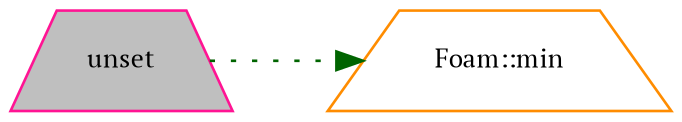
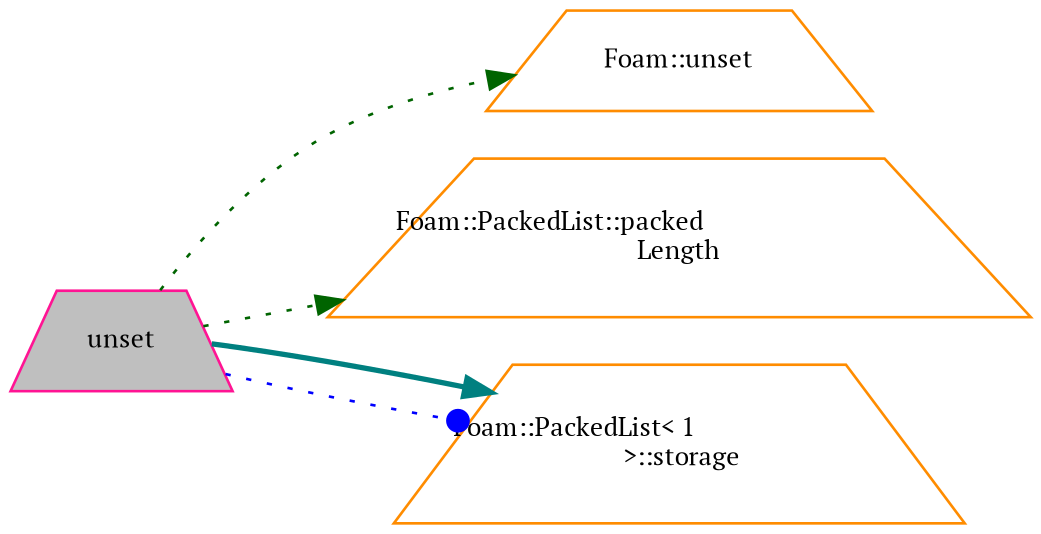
(500, 61) -> (679, 61)
none -> (679, 238)
none -> (679, 444)
